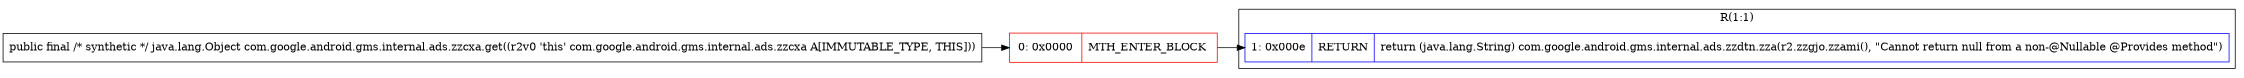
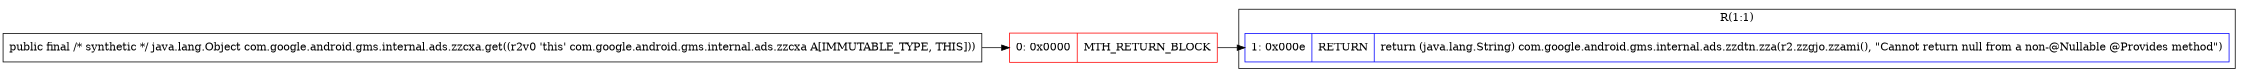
(1147, 47) -> (1147, 47)
